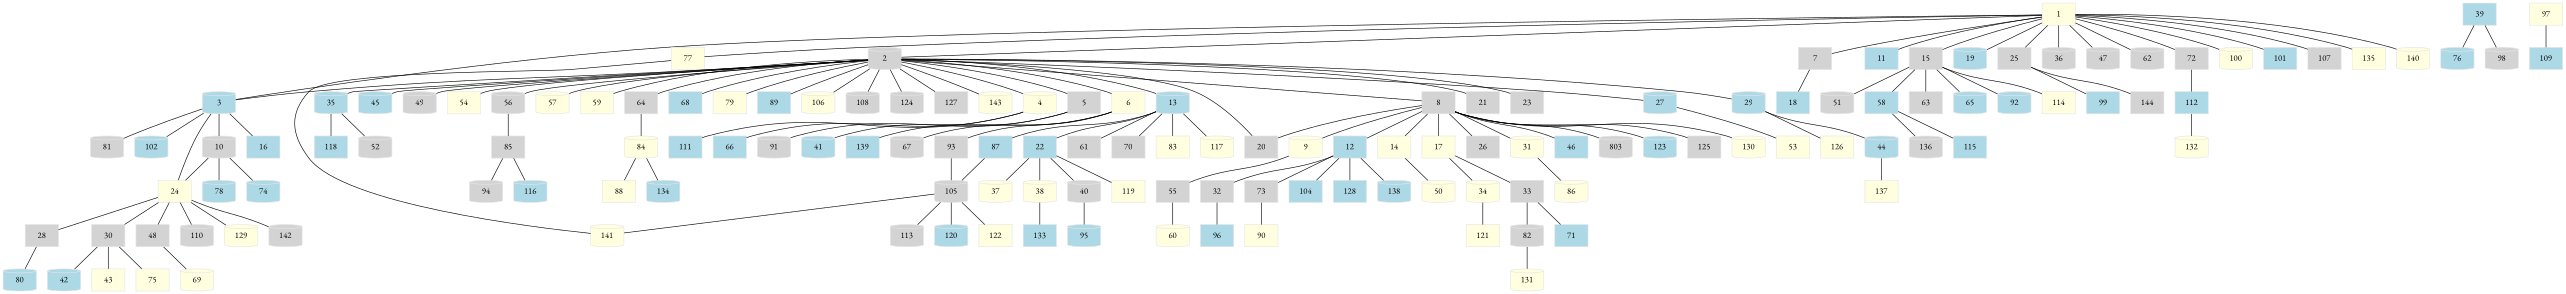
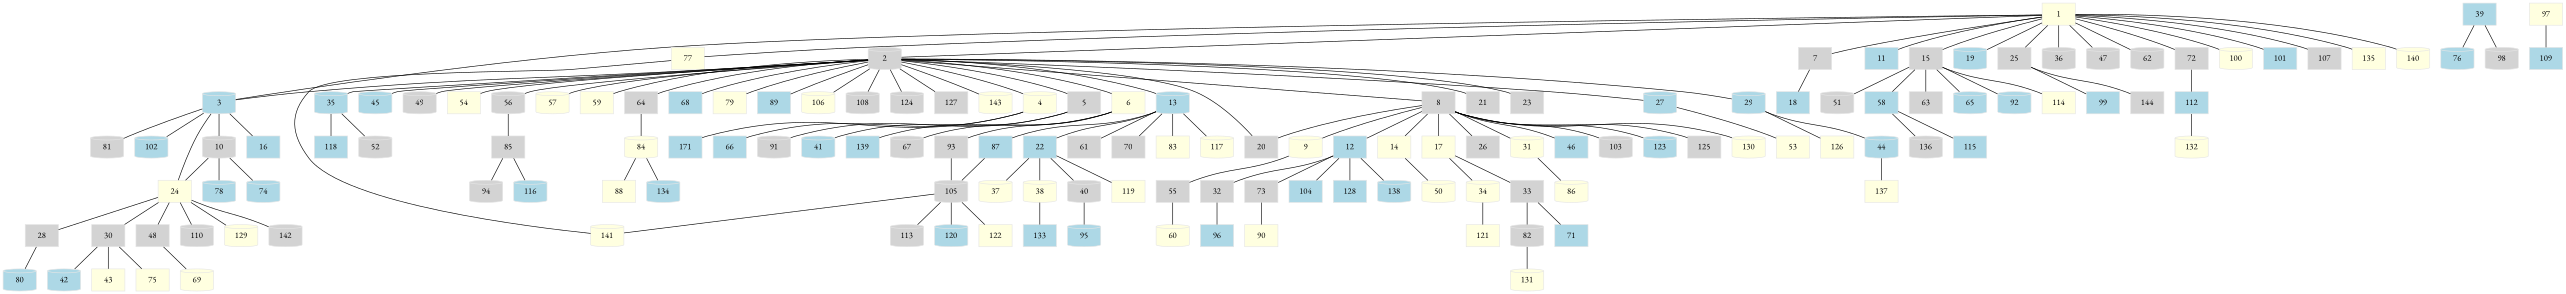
(685, 147) -> (685, 147)
(1616, 147) -> (1616, 147)
